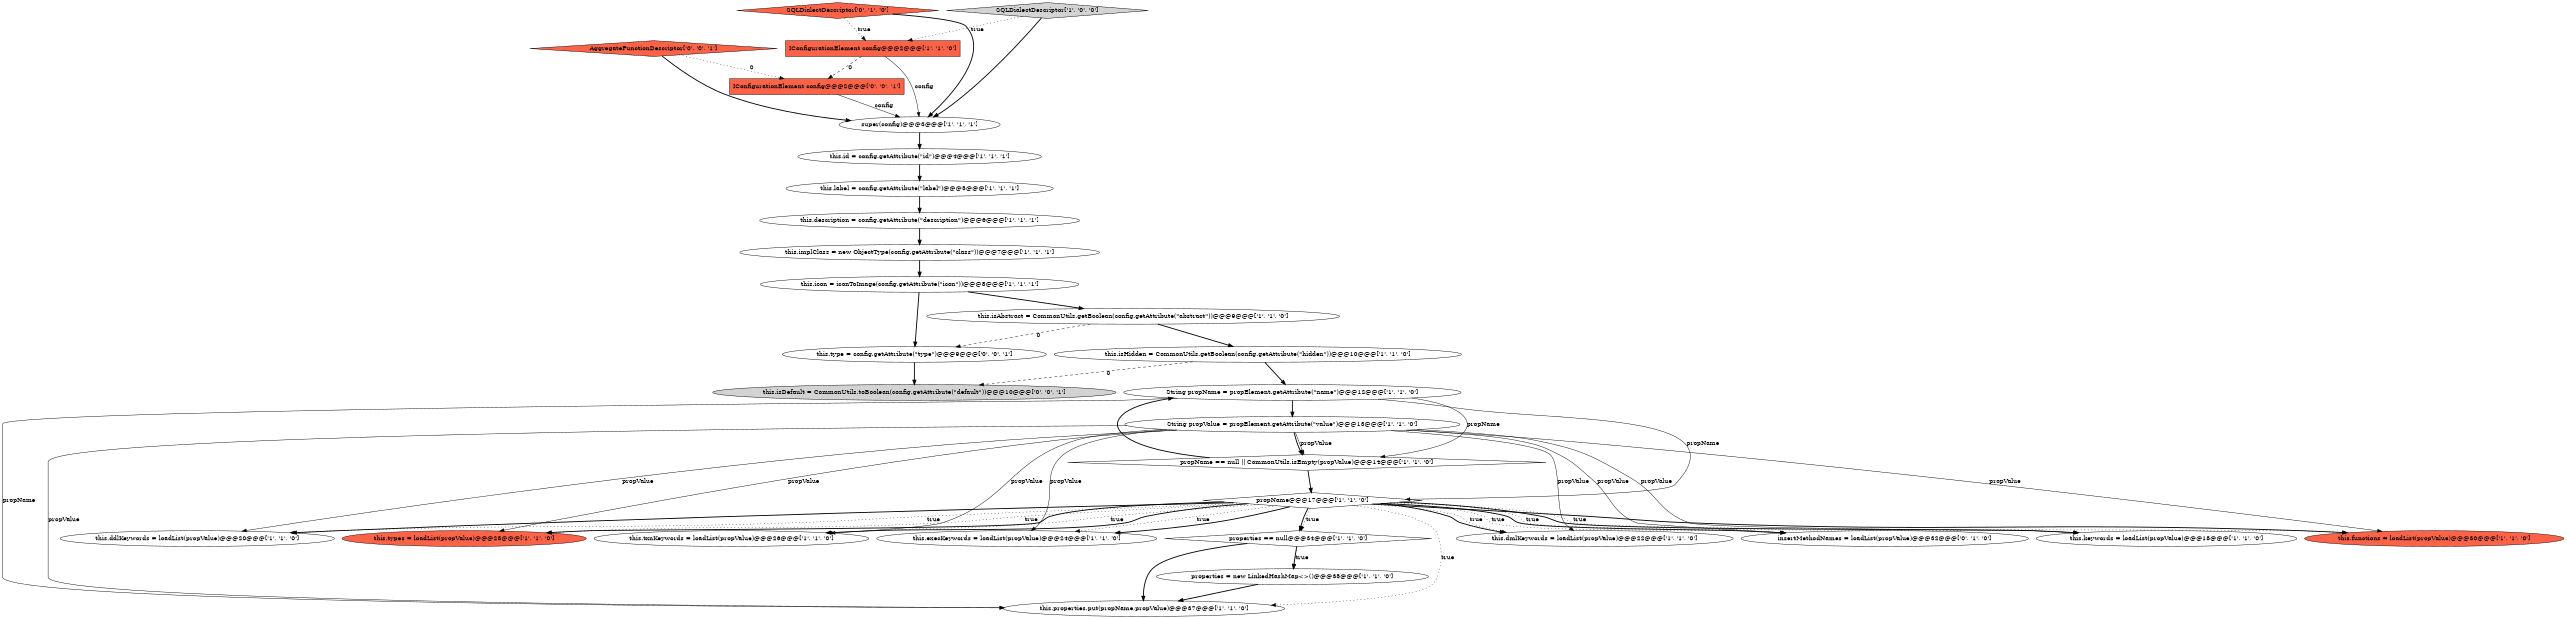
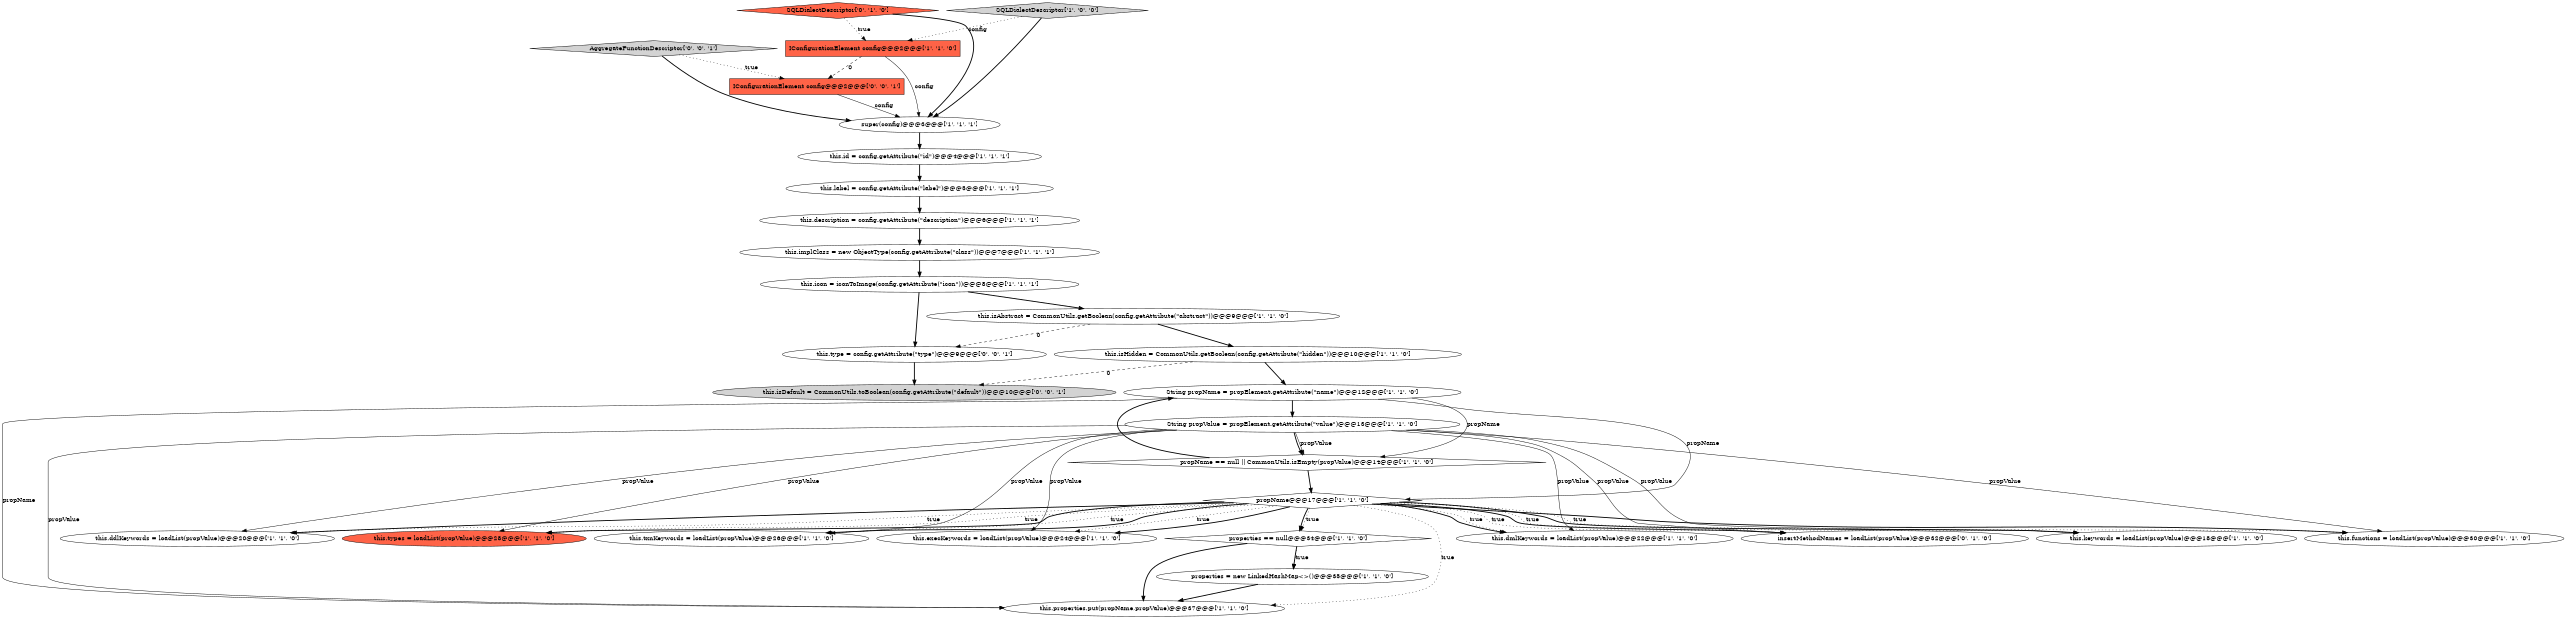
(978, 30) -> (978, 30)
(654, 49) -> (654, 49)
(752, 68) -> (752, 68)
(2434, 539) -> (2434, 539)
